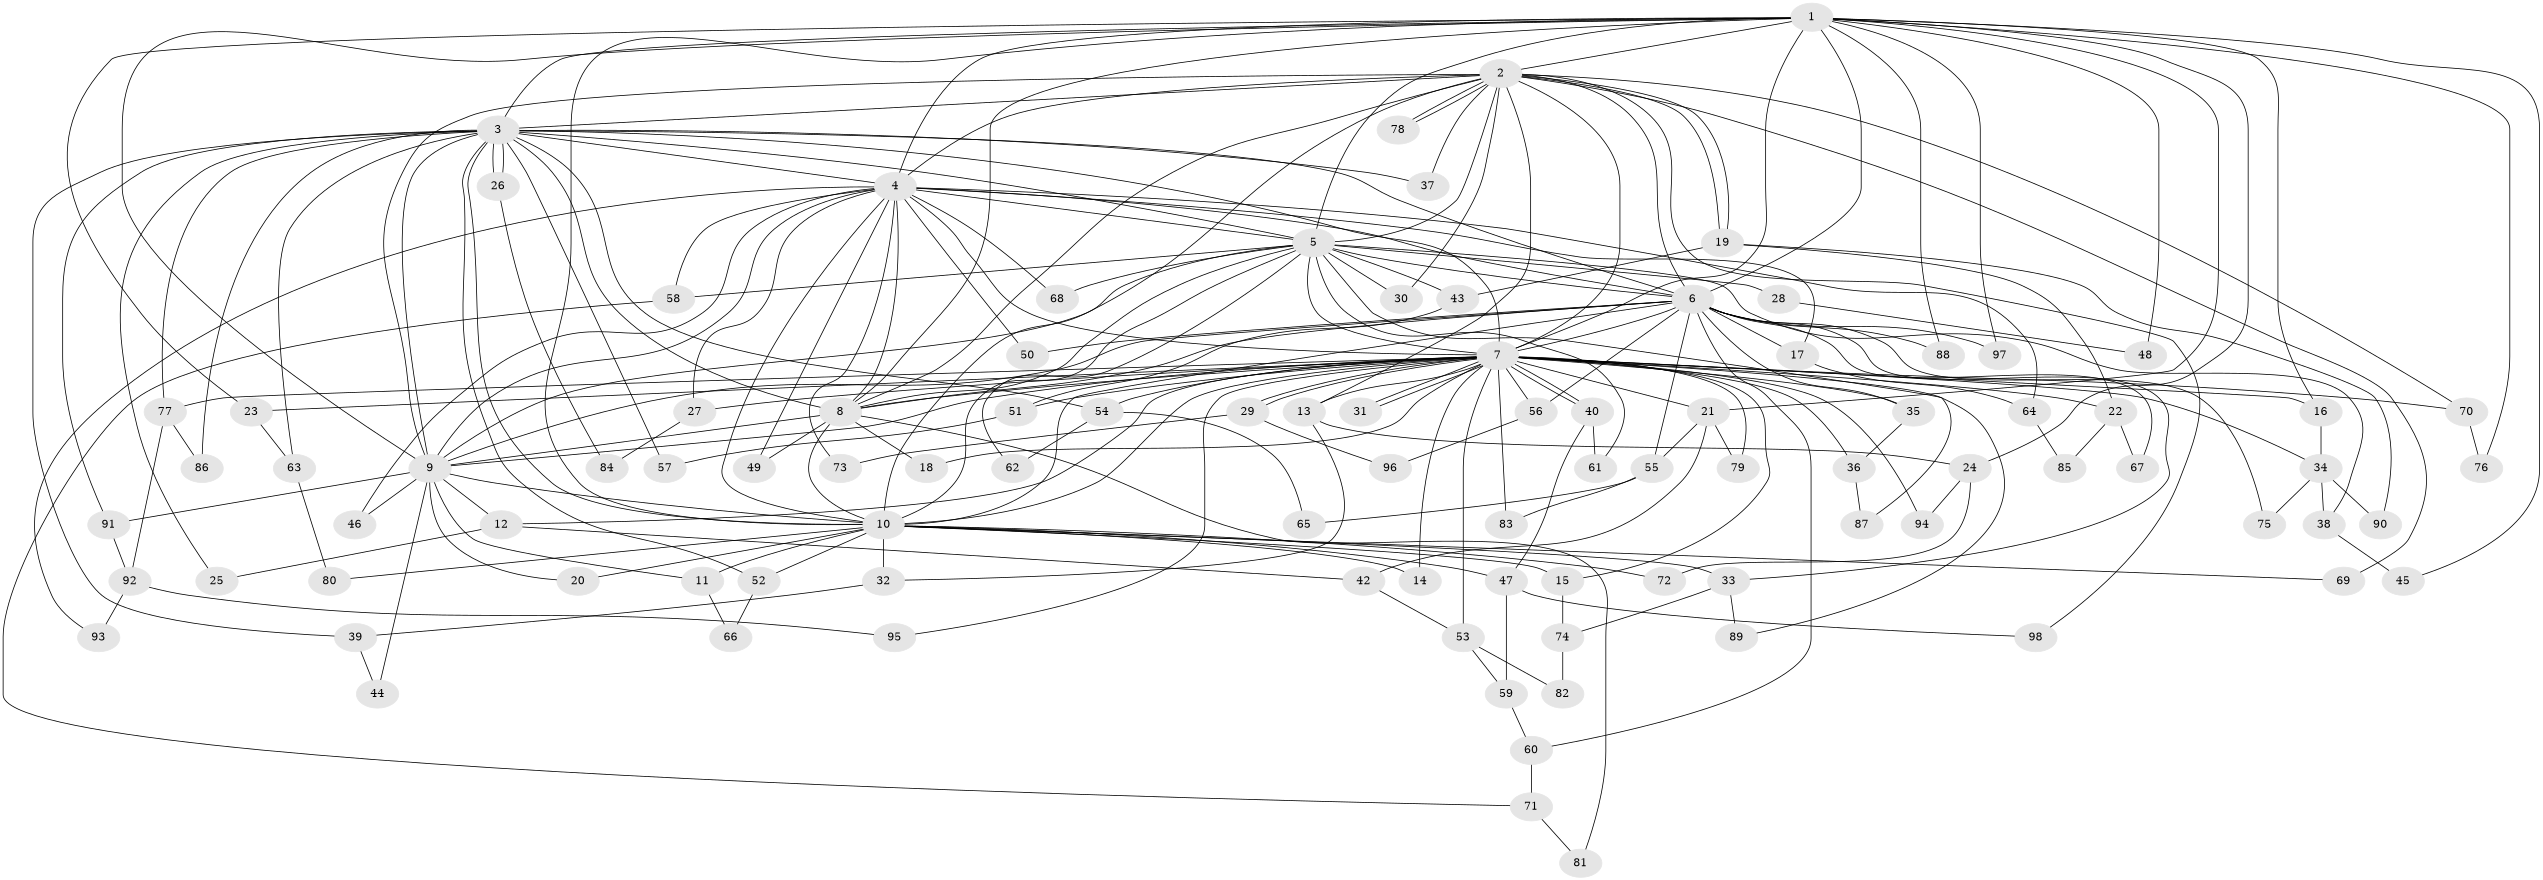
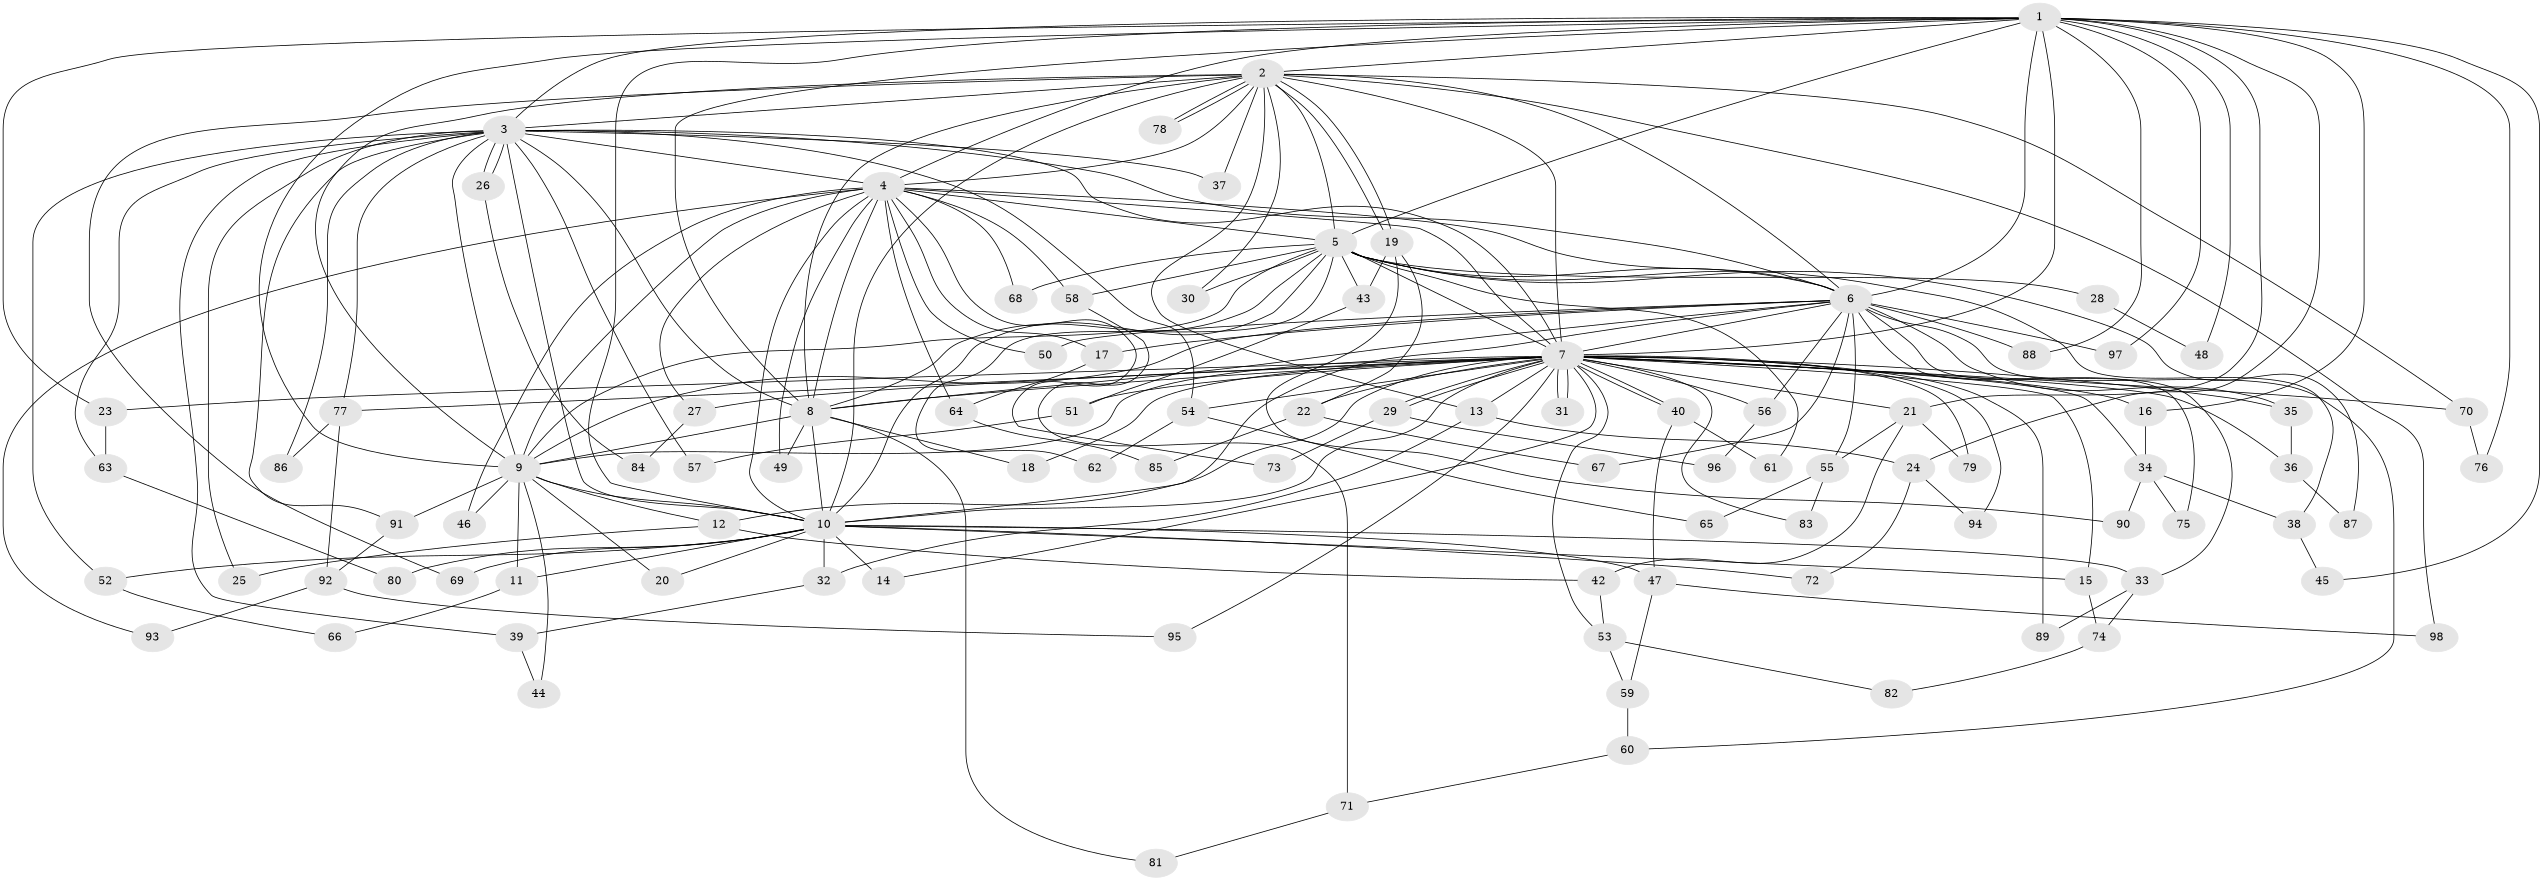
(889, 168) -> none
